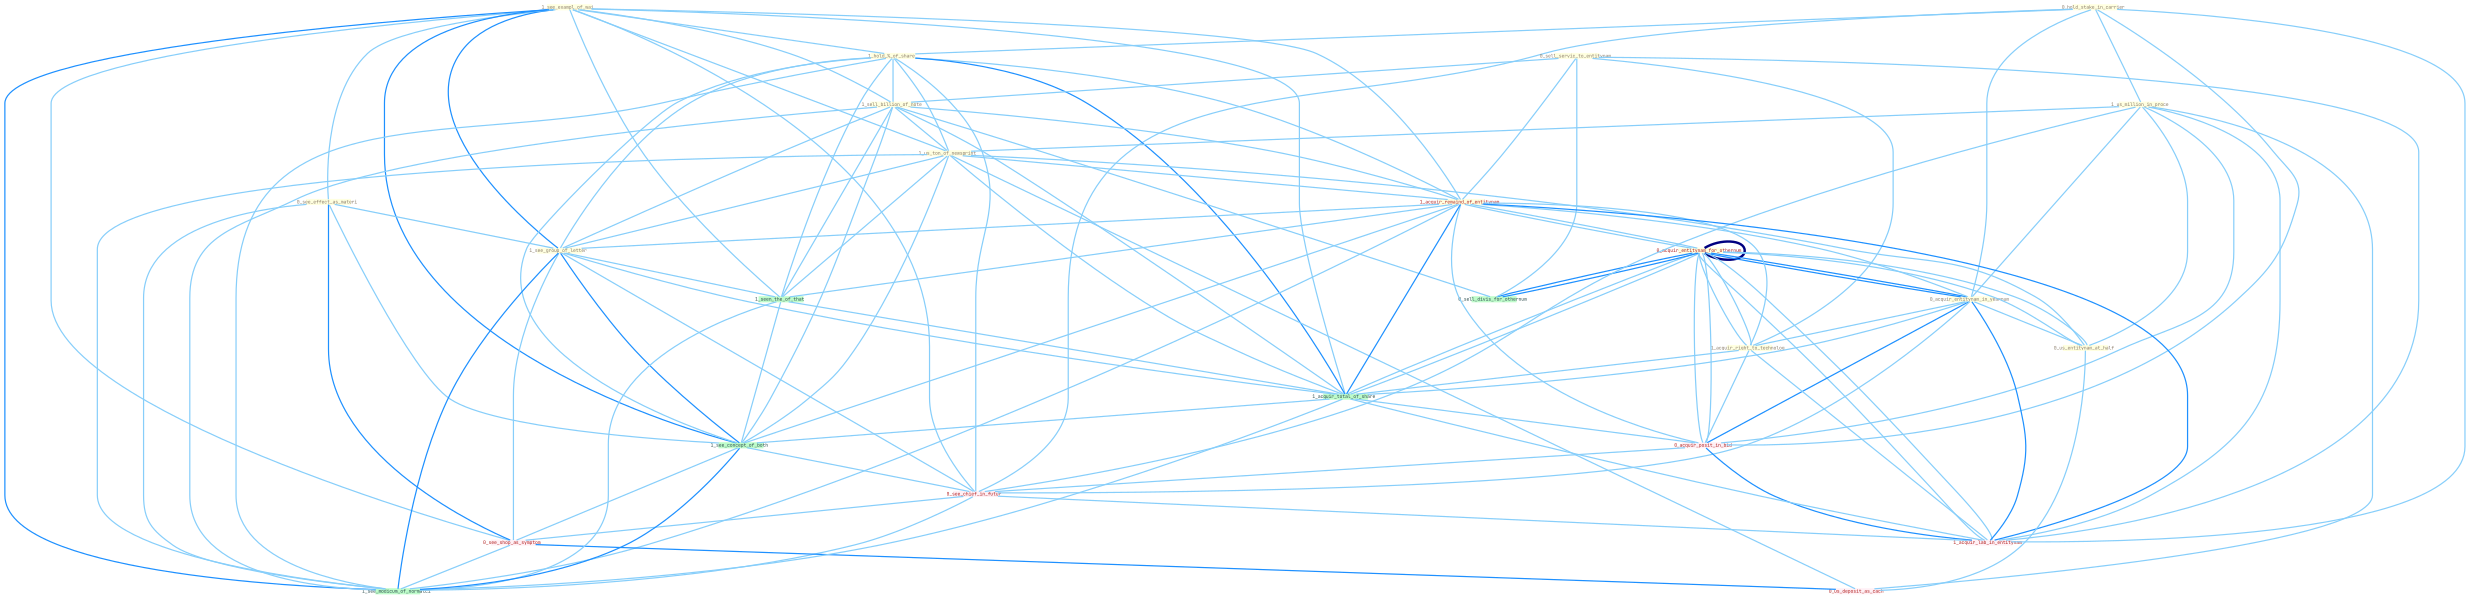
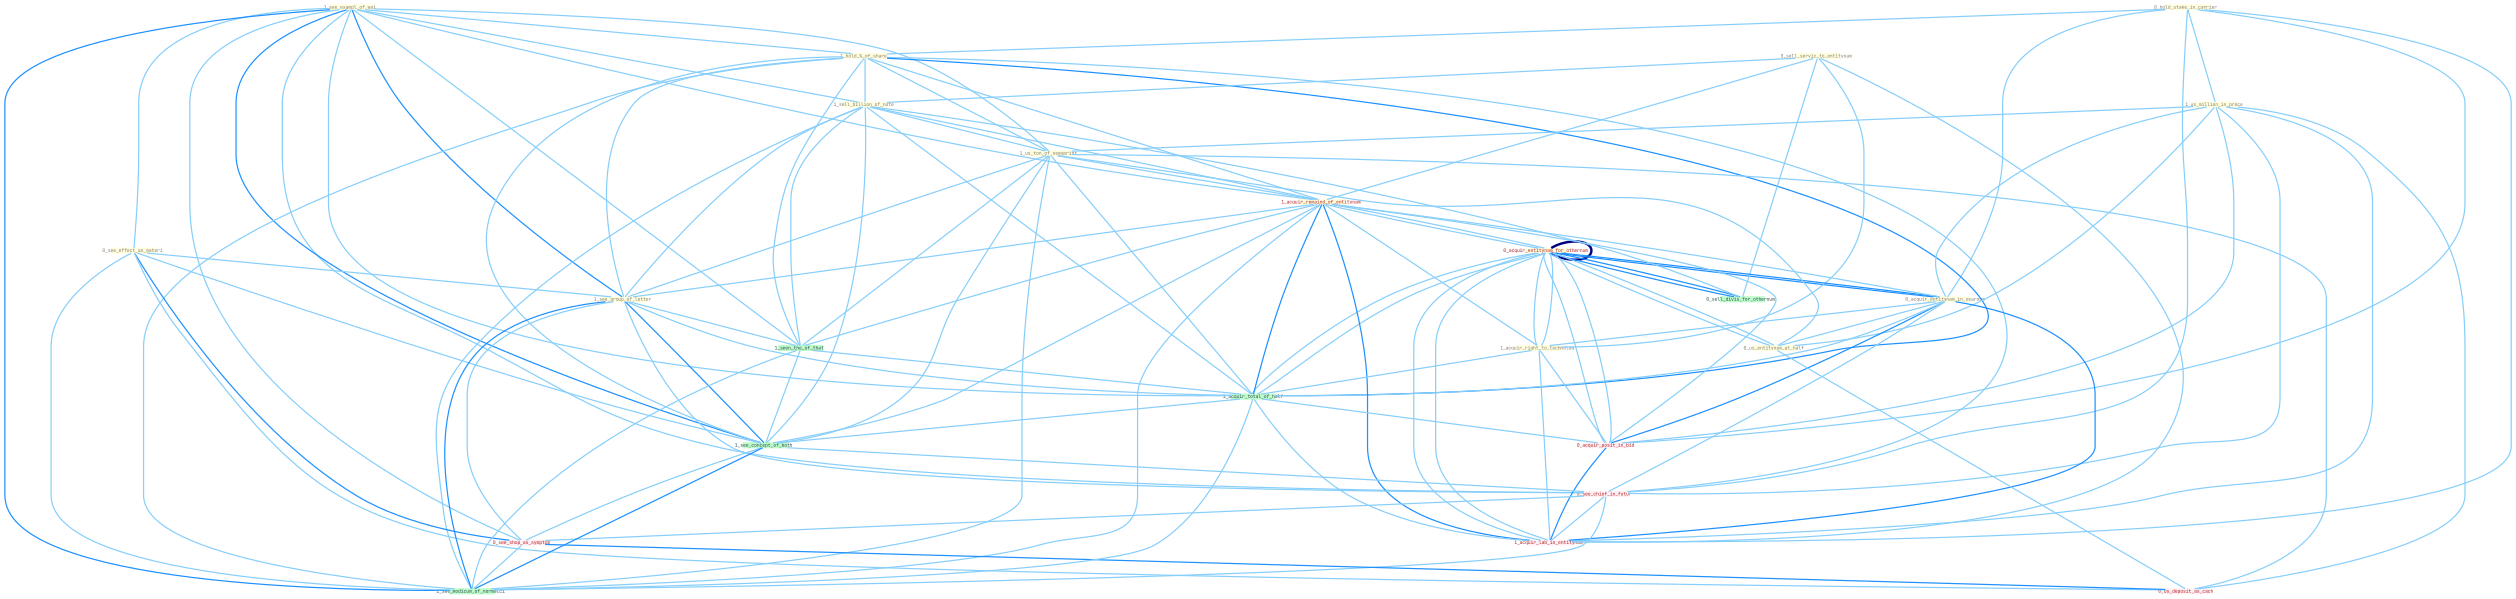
(1346, 397) -> (1253, 397)
(1340, 470) -> none
none -> (1303, 578)
